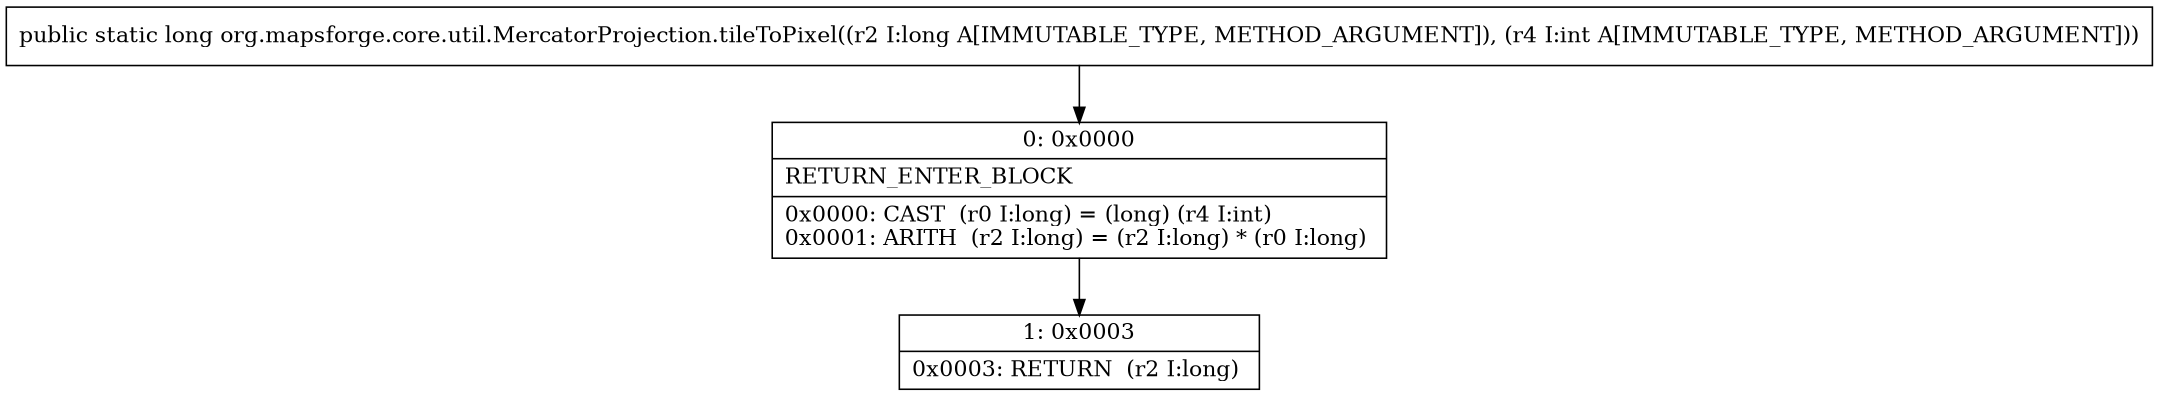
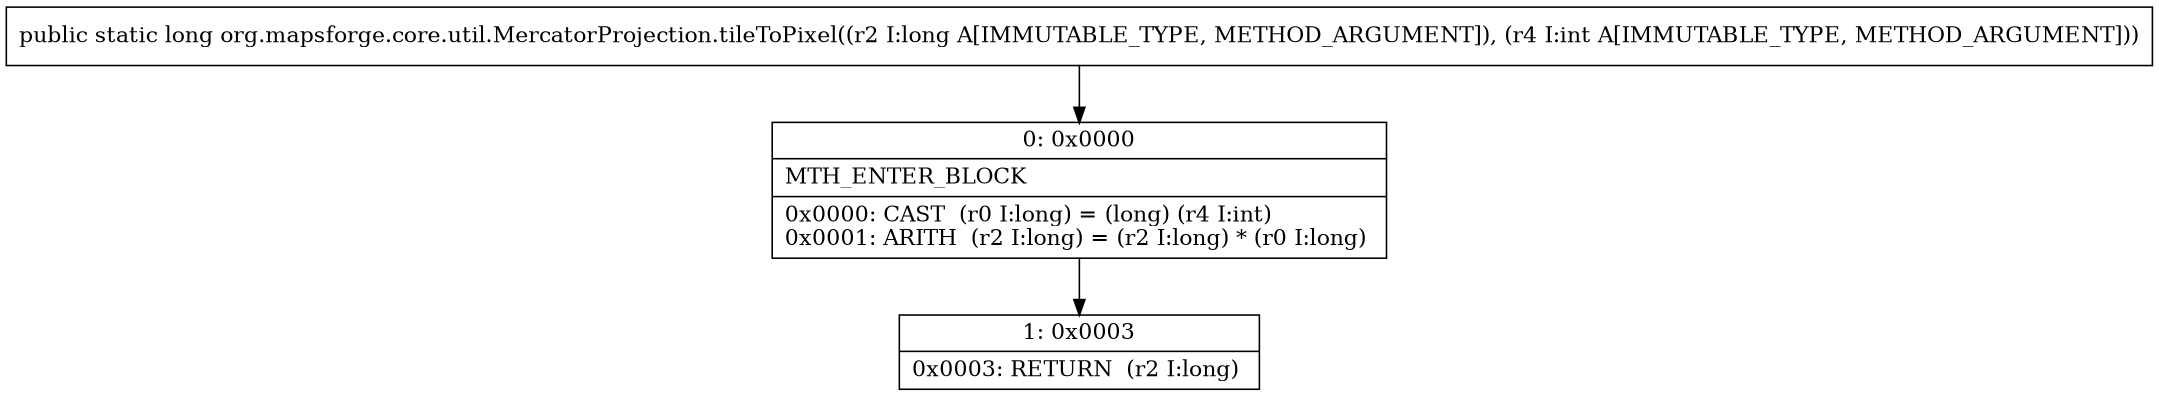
(929, 177) -> (906, 177)
